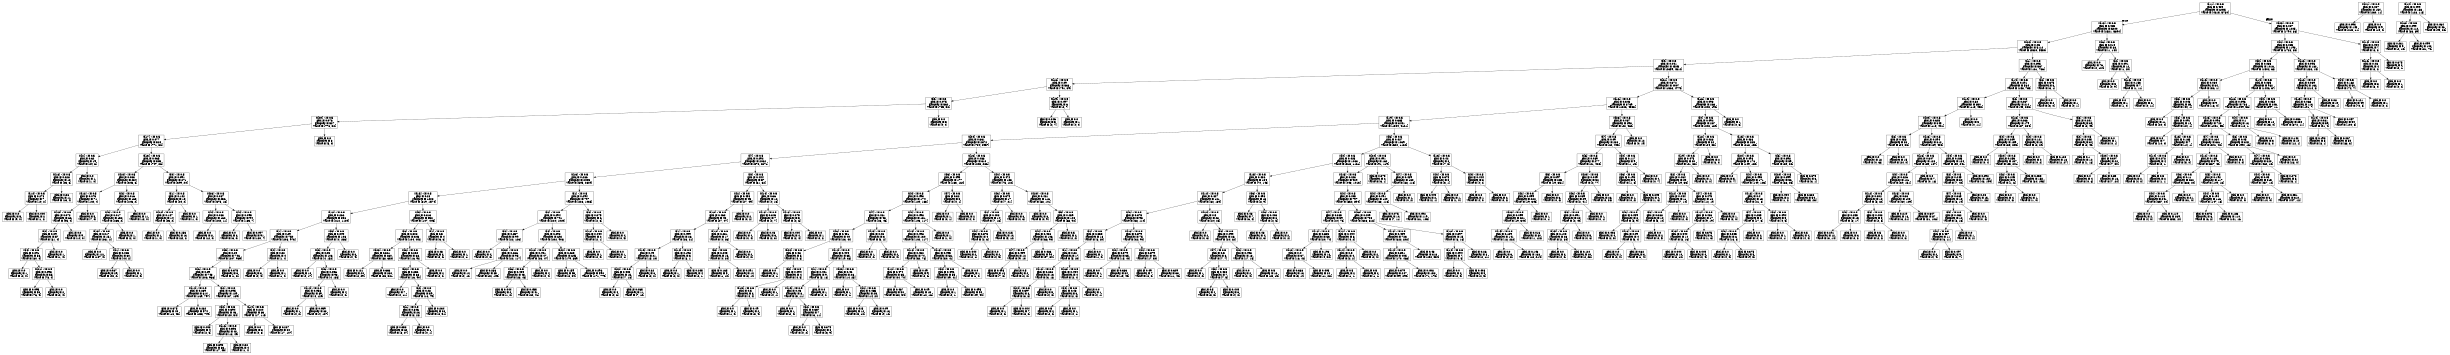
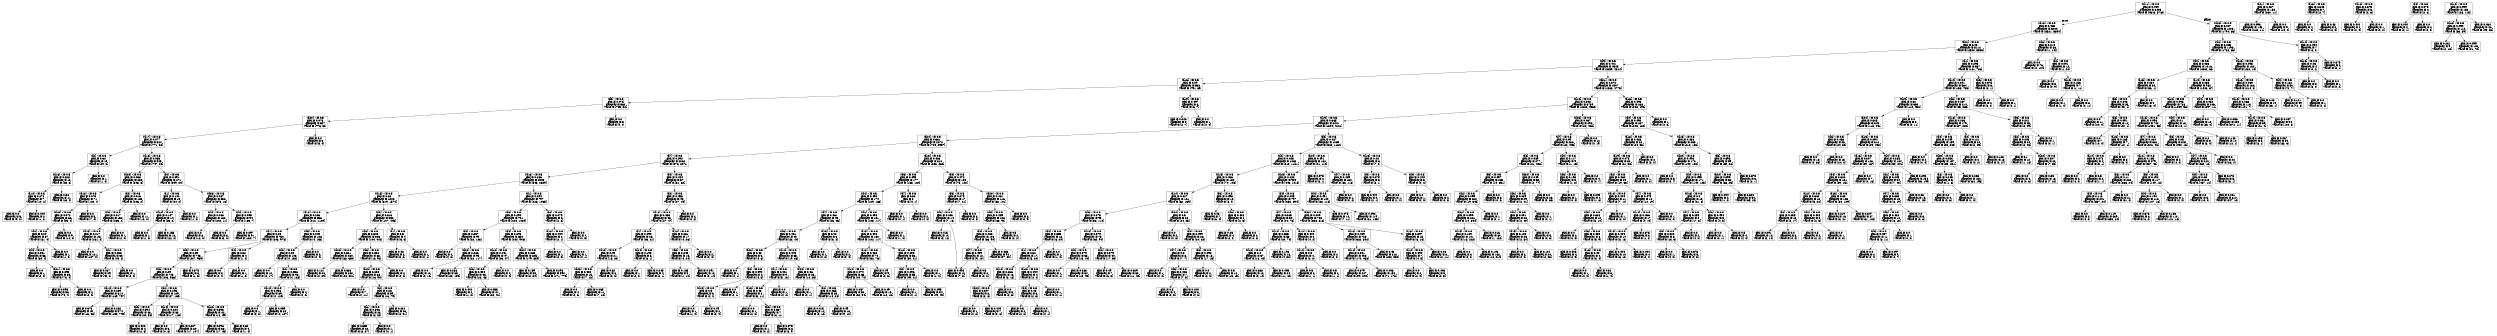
(768, 198) -> none
(952, 198) -> (908, 198)
(1642, 206) -> (1592, 225)
(986, 226) -> (955, 244)
(227, 320) -> (192, 302)
